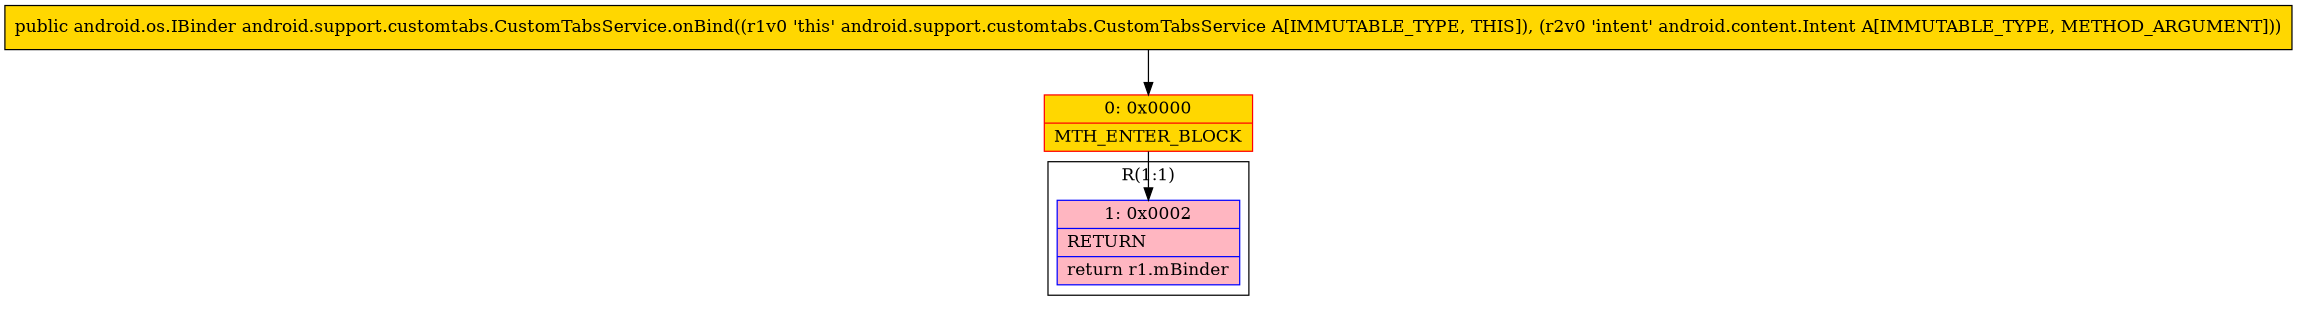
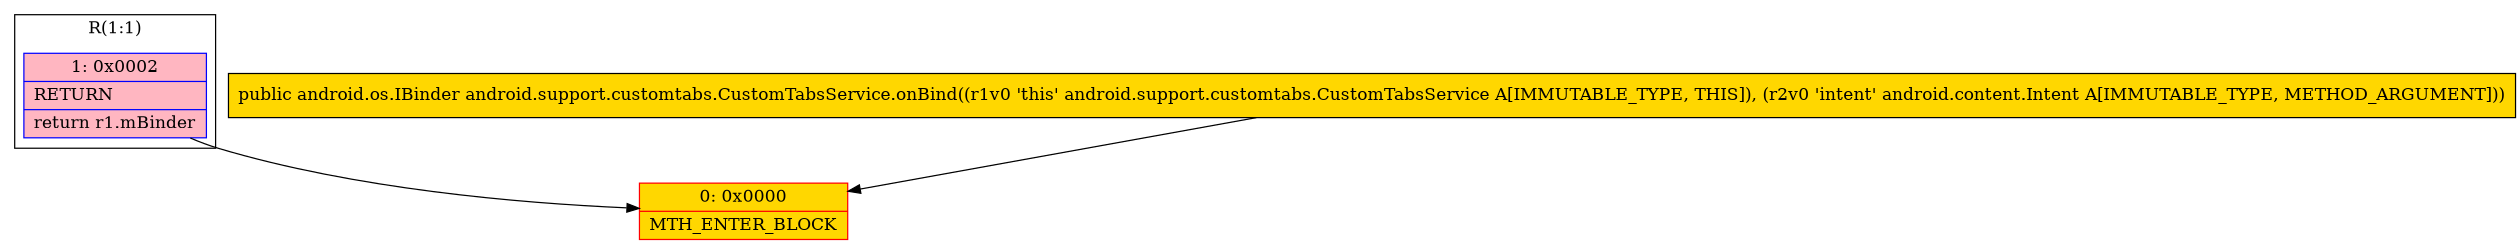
(1148, 170) -> (406, 188)
